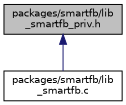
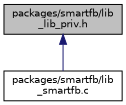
(63, 19) -> (63, 19)
